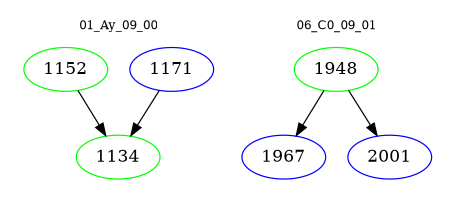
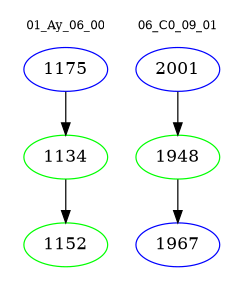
(119, 26) -> (66, 26)
(172, 69) -> (66, 69)
(89, 108) -> (66, 195)
(360, 108) -> (178, 107)
